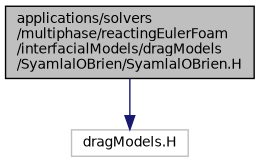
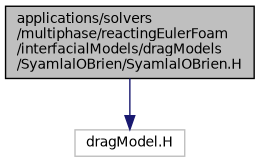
(130, 143) -> (130, 143)
